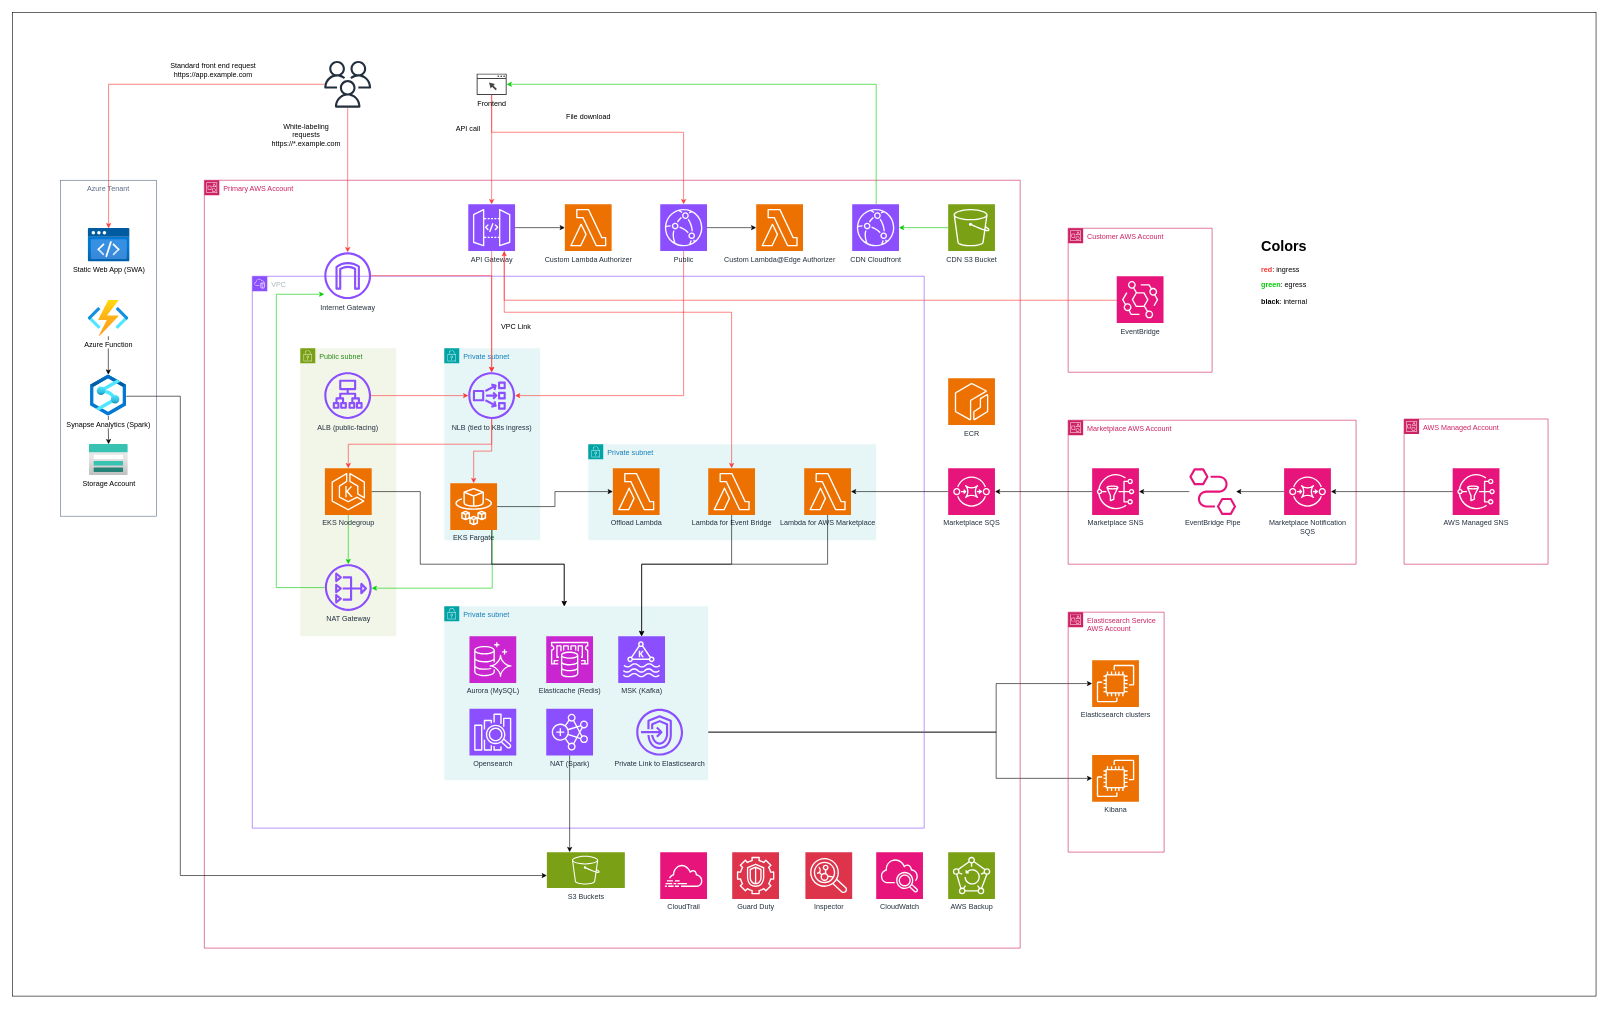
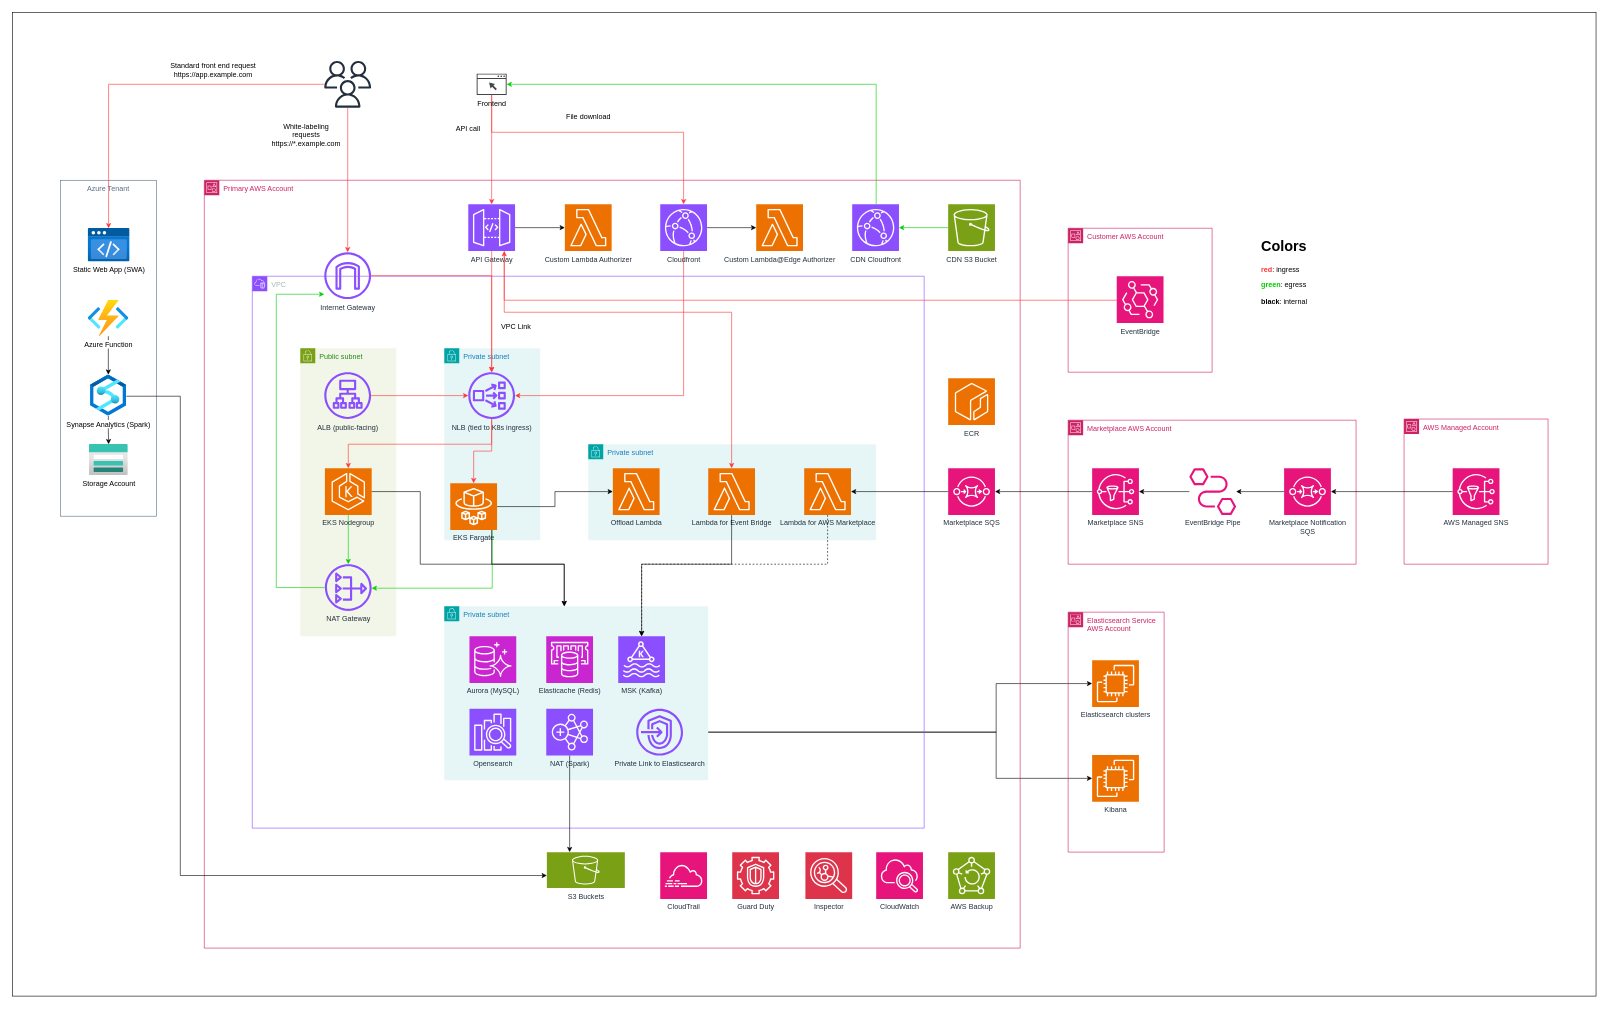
(684, 260) -> (684, 260)
(805, 564) -> (805, 564)
